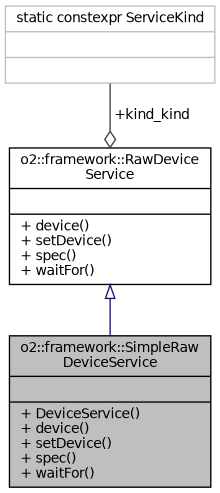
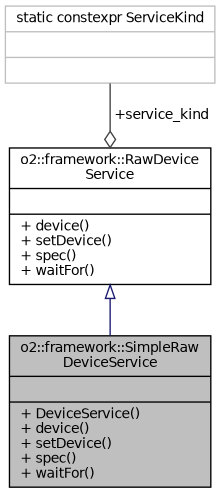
(150, 116) -> (159, 116)
